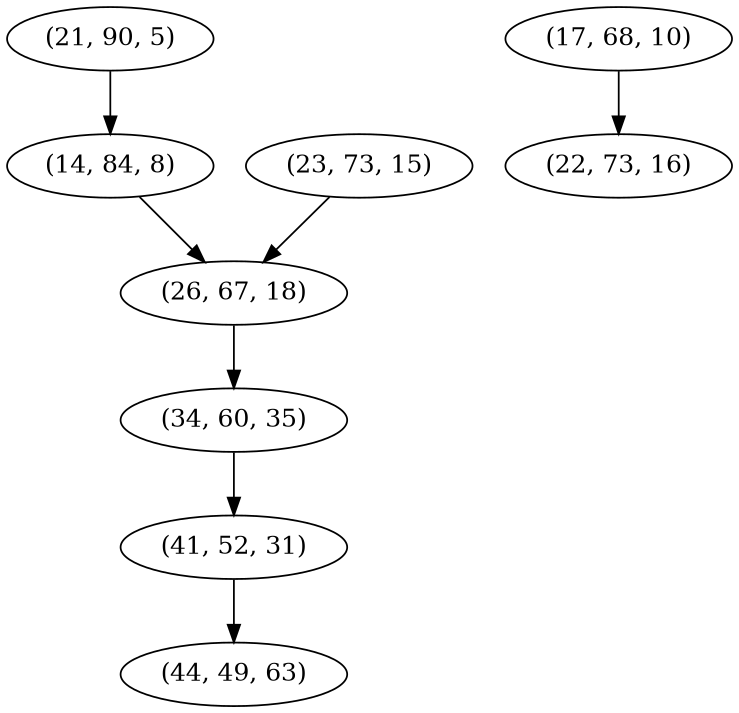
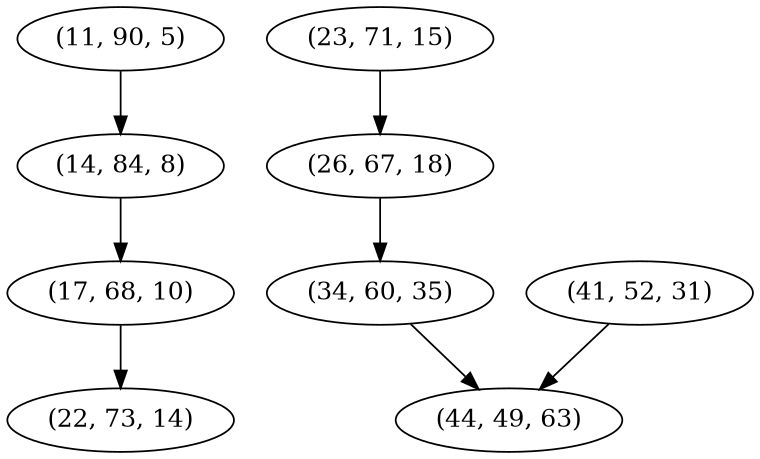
(110, 39) -> (121, 39)
(359, 166) -> (380, 39)
(619, 166) -> (121, 420)
(166, 223) -> (121, 221)
(234, 475) -> (438, 350)
